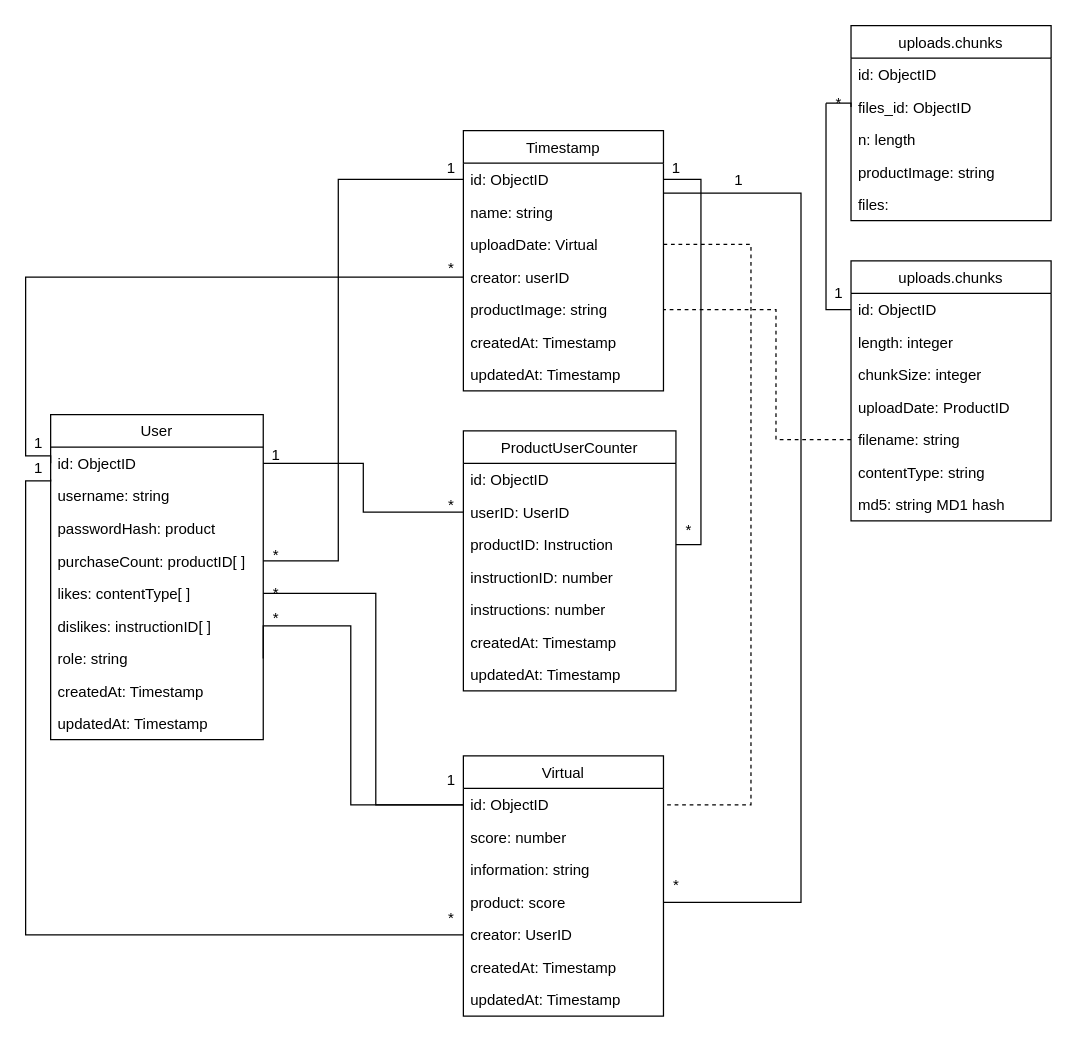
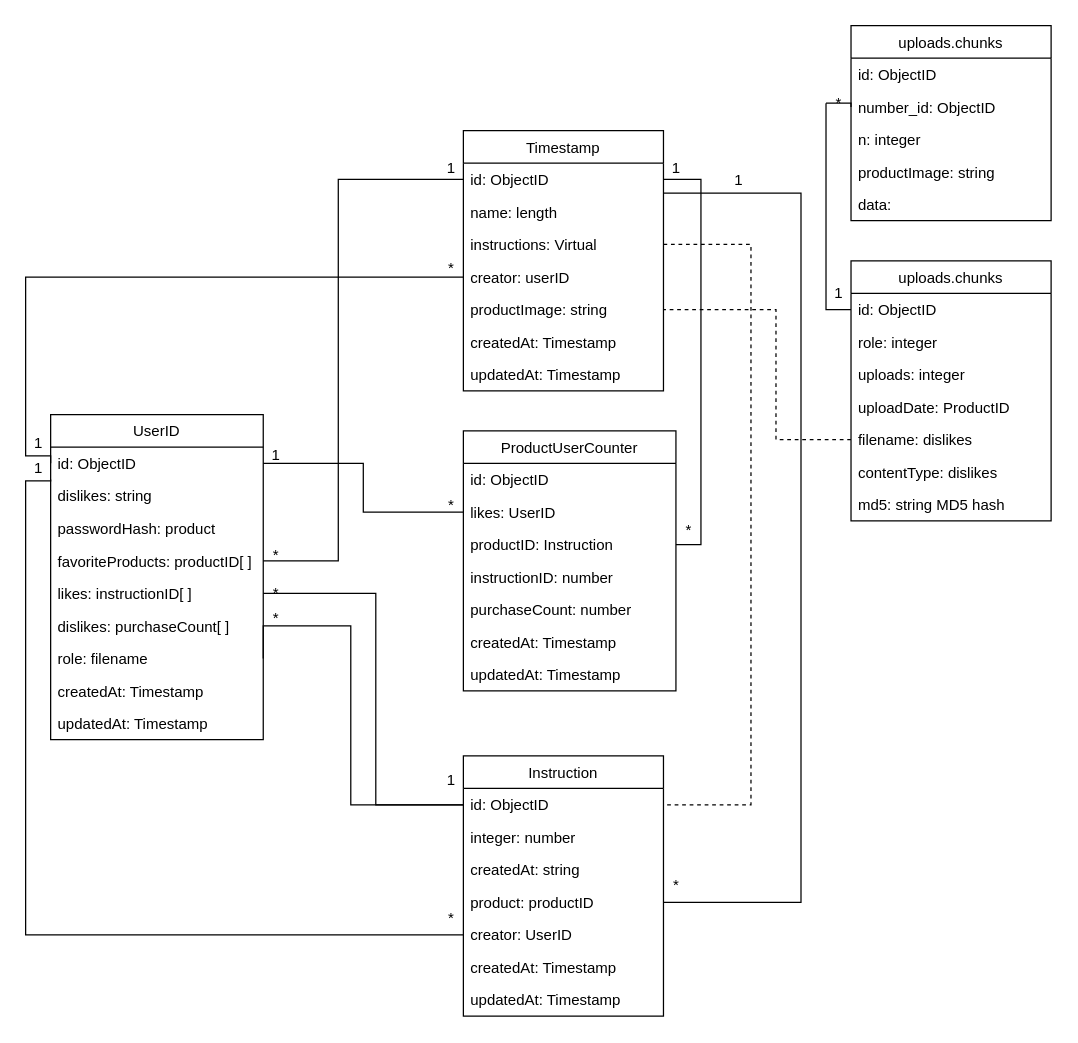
(923, 108) -> (931, 108)
(889, 140) -> (894, 140)
(877, 205) -> (877, 205)
(515, 213) -> (515, 213)
(540, 245) -> (547, 245)
(913, 343) -> (904, 343)
(925, 375) -> (917, 375)
(156, 431) -> (156, 431)
(915, 440) -> (919, 440)
(931, 473) -> (936, 473)
(119, 496) -> (113, 496)
(932, 505) -> (932, 505)
(525, 513) -> (517, 513)
(165, 561) -> (176, 561)
(136, 594) -> (140, 594)
(546, 610) -> (554, 610)
(151, 626) -> (155, 626)
(100, 659) -> (107, 659)
(563, 773) -> (563, 773)
(521, 838) -> (527, 838)
(540, 870) -> (536, 870)
(525, 903) -> (542, 903)
